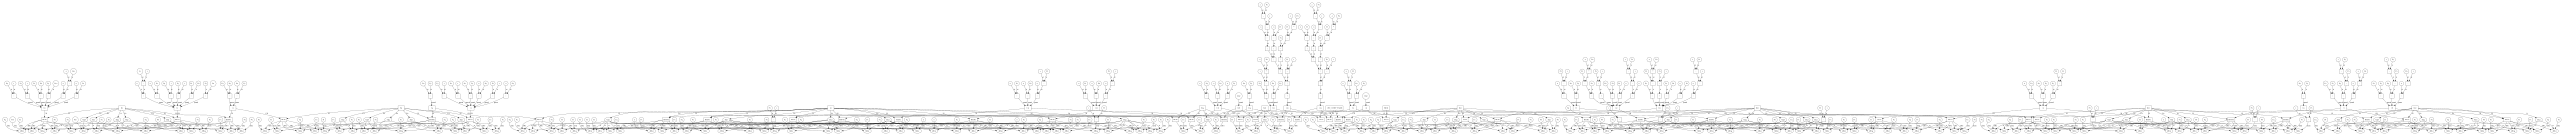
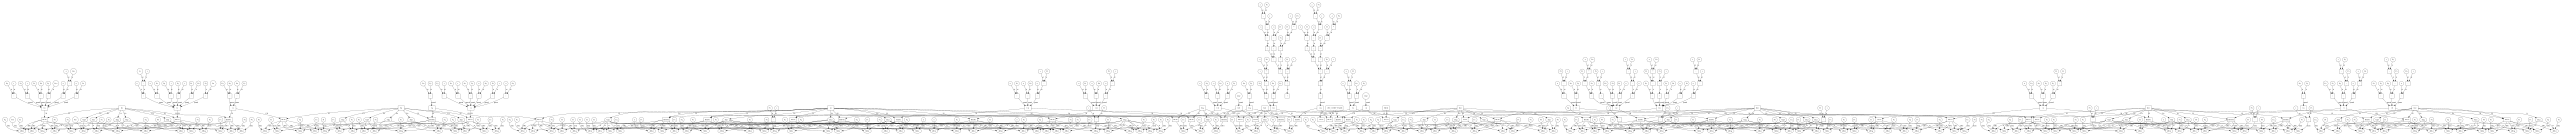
(1287, 108) -> none
